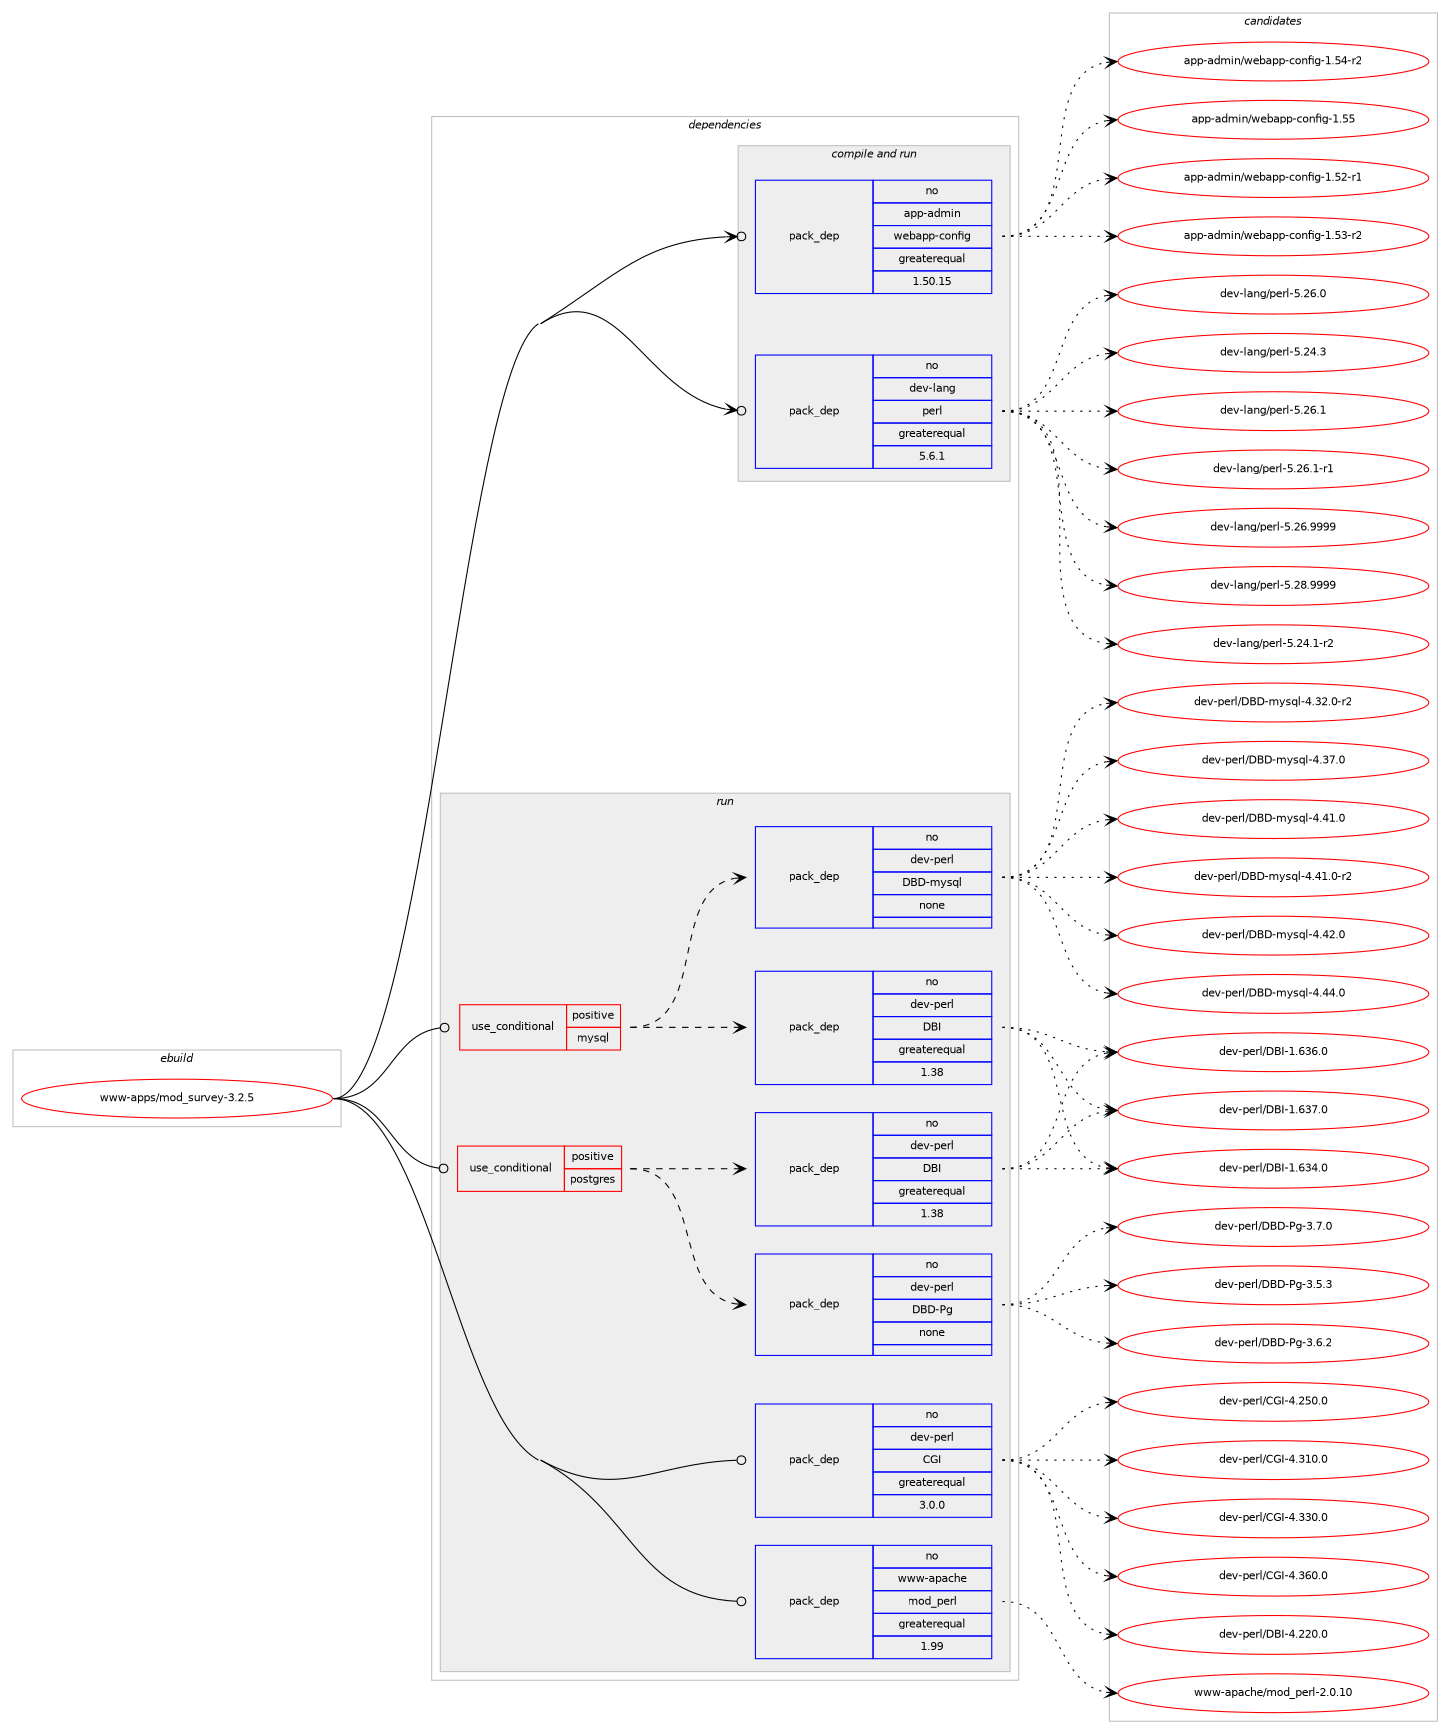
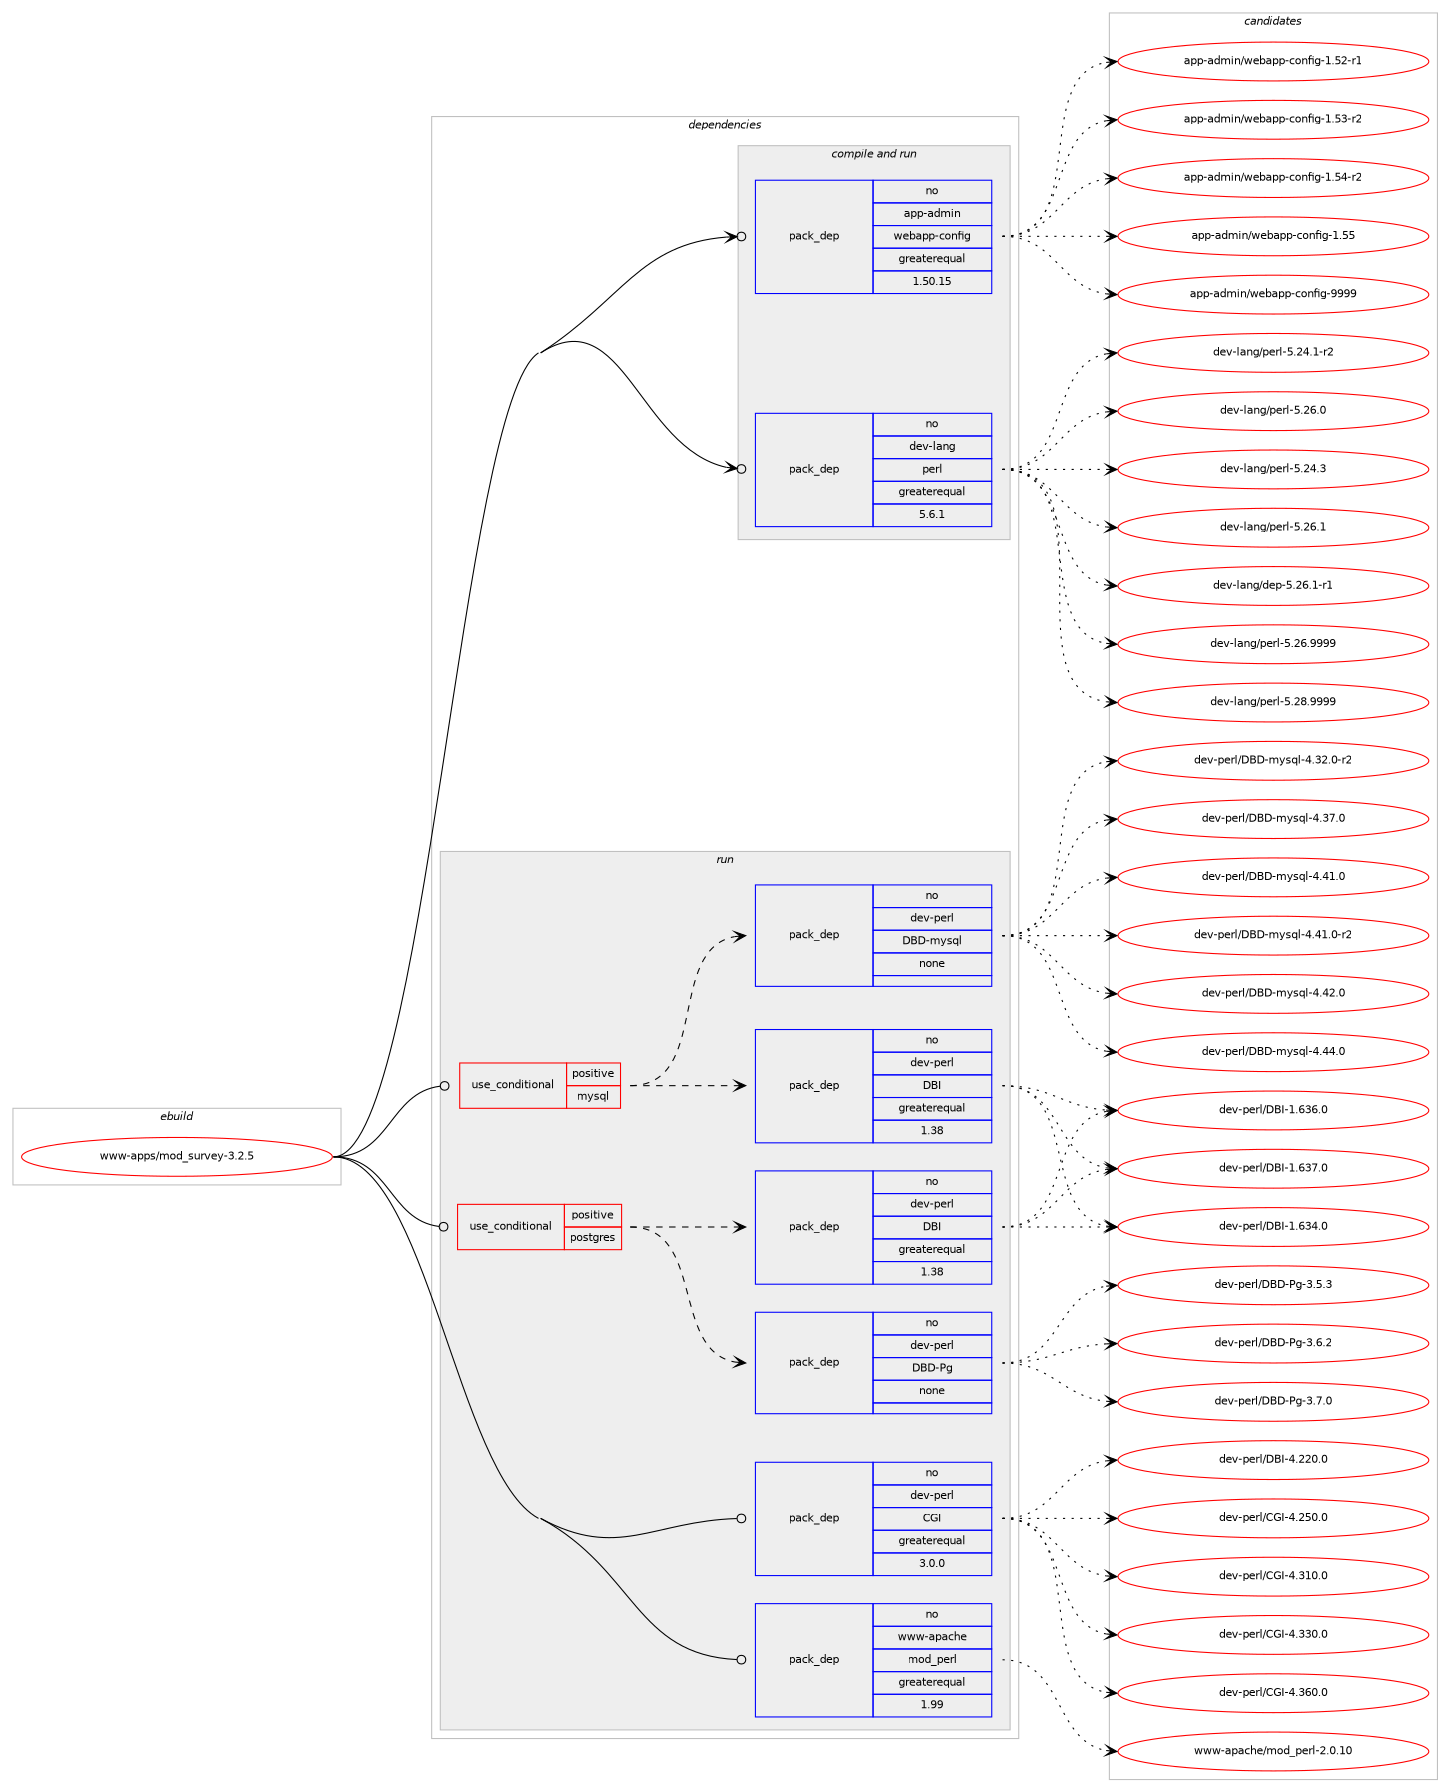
none -> (1273, 295)
(1273, 469) -> (1273, 586)
